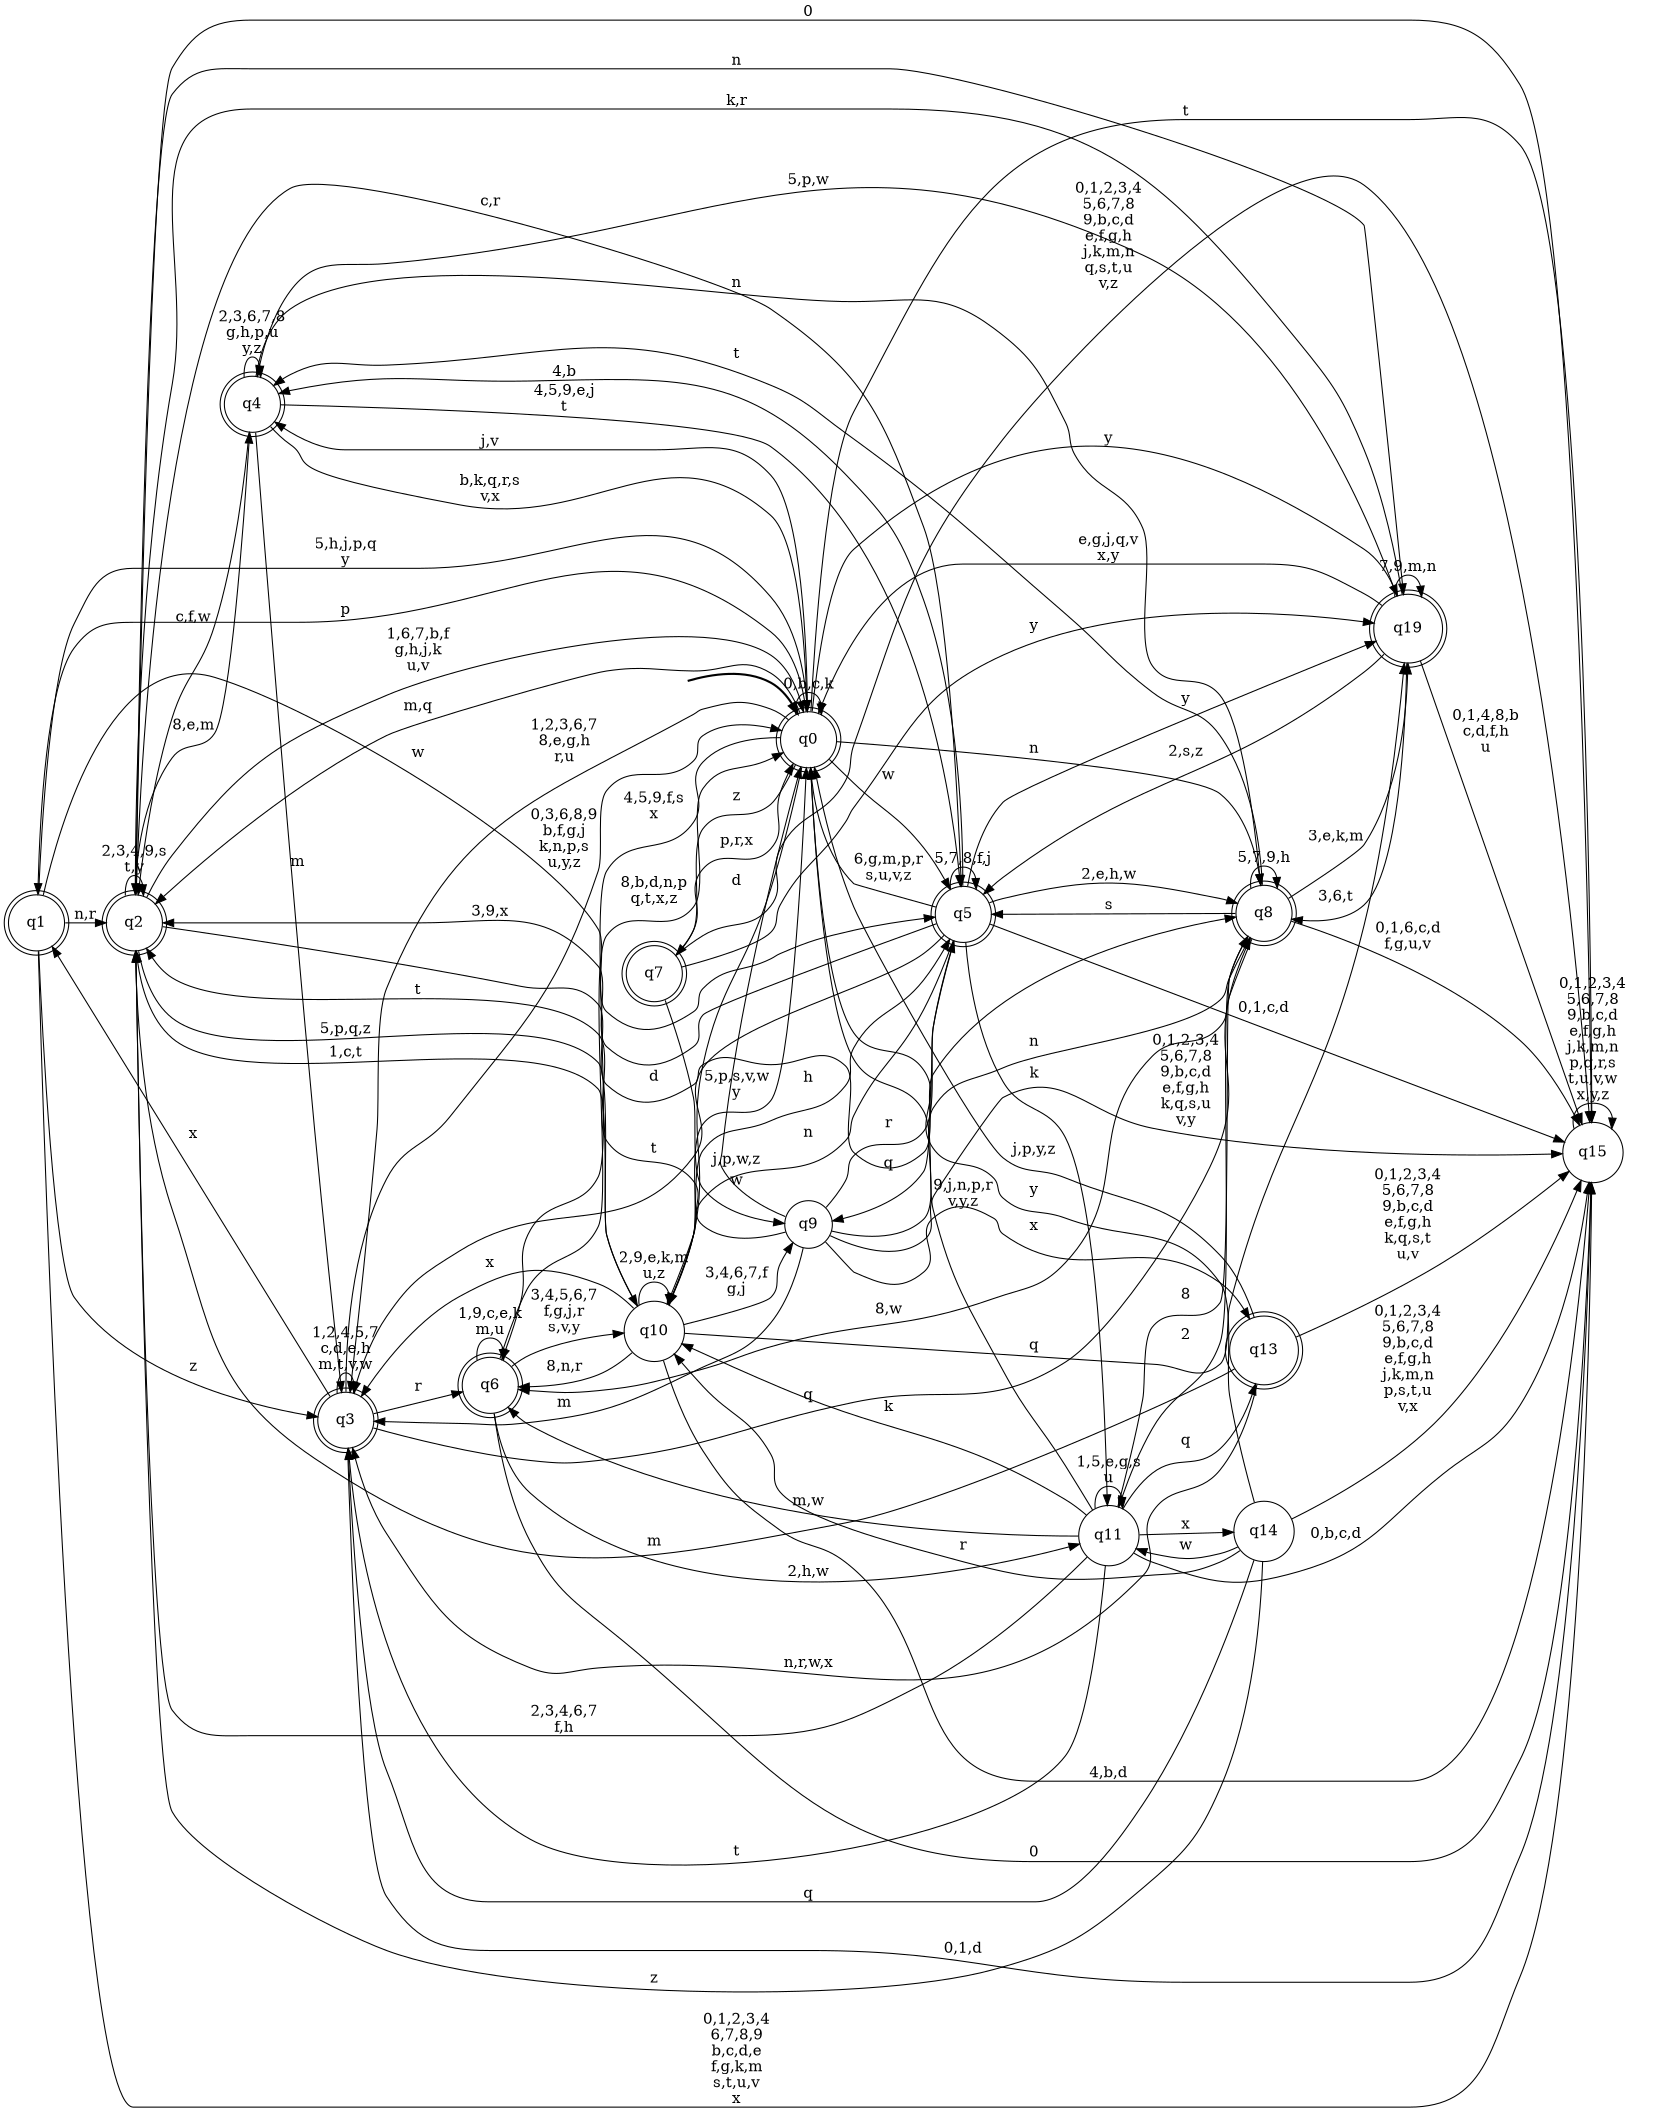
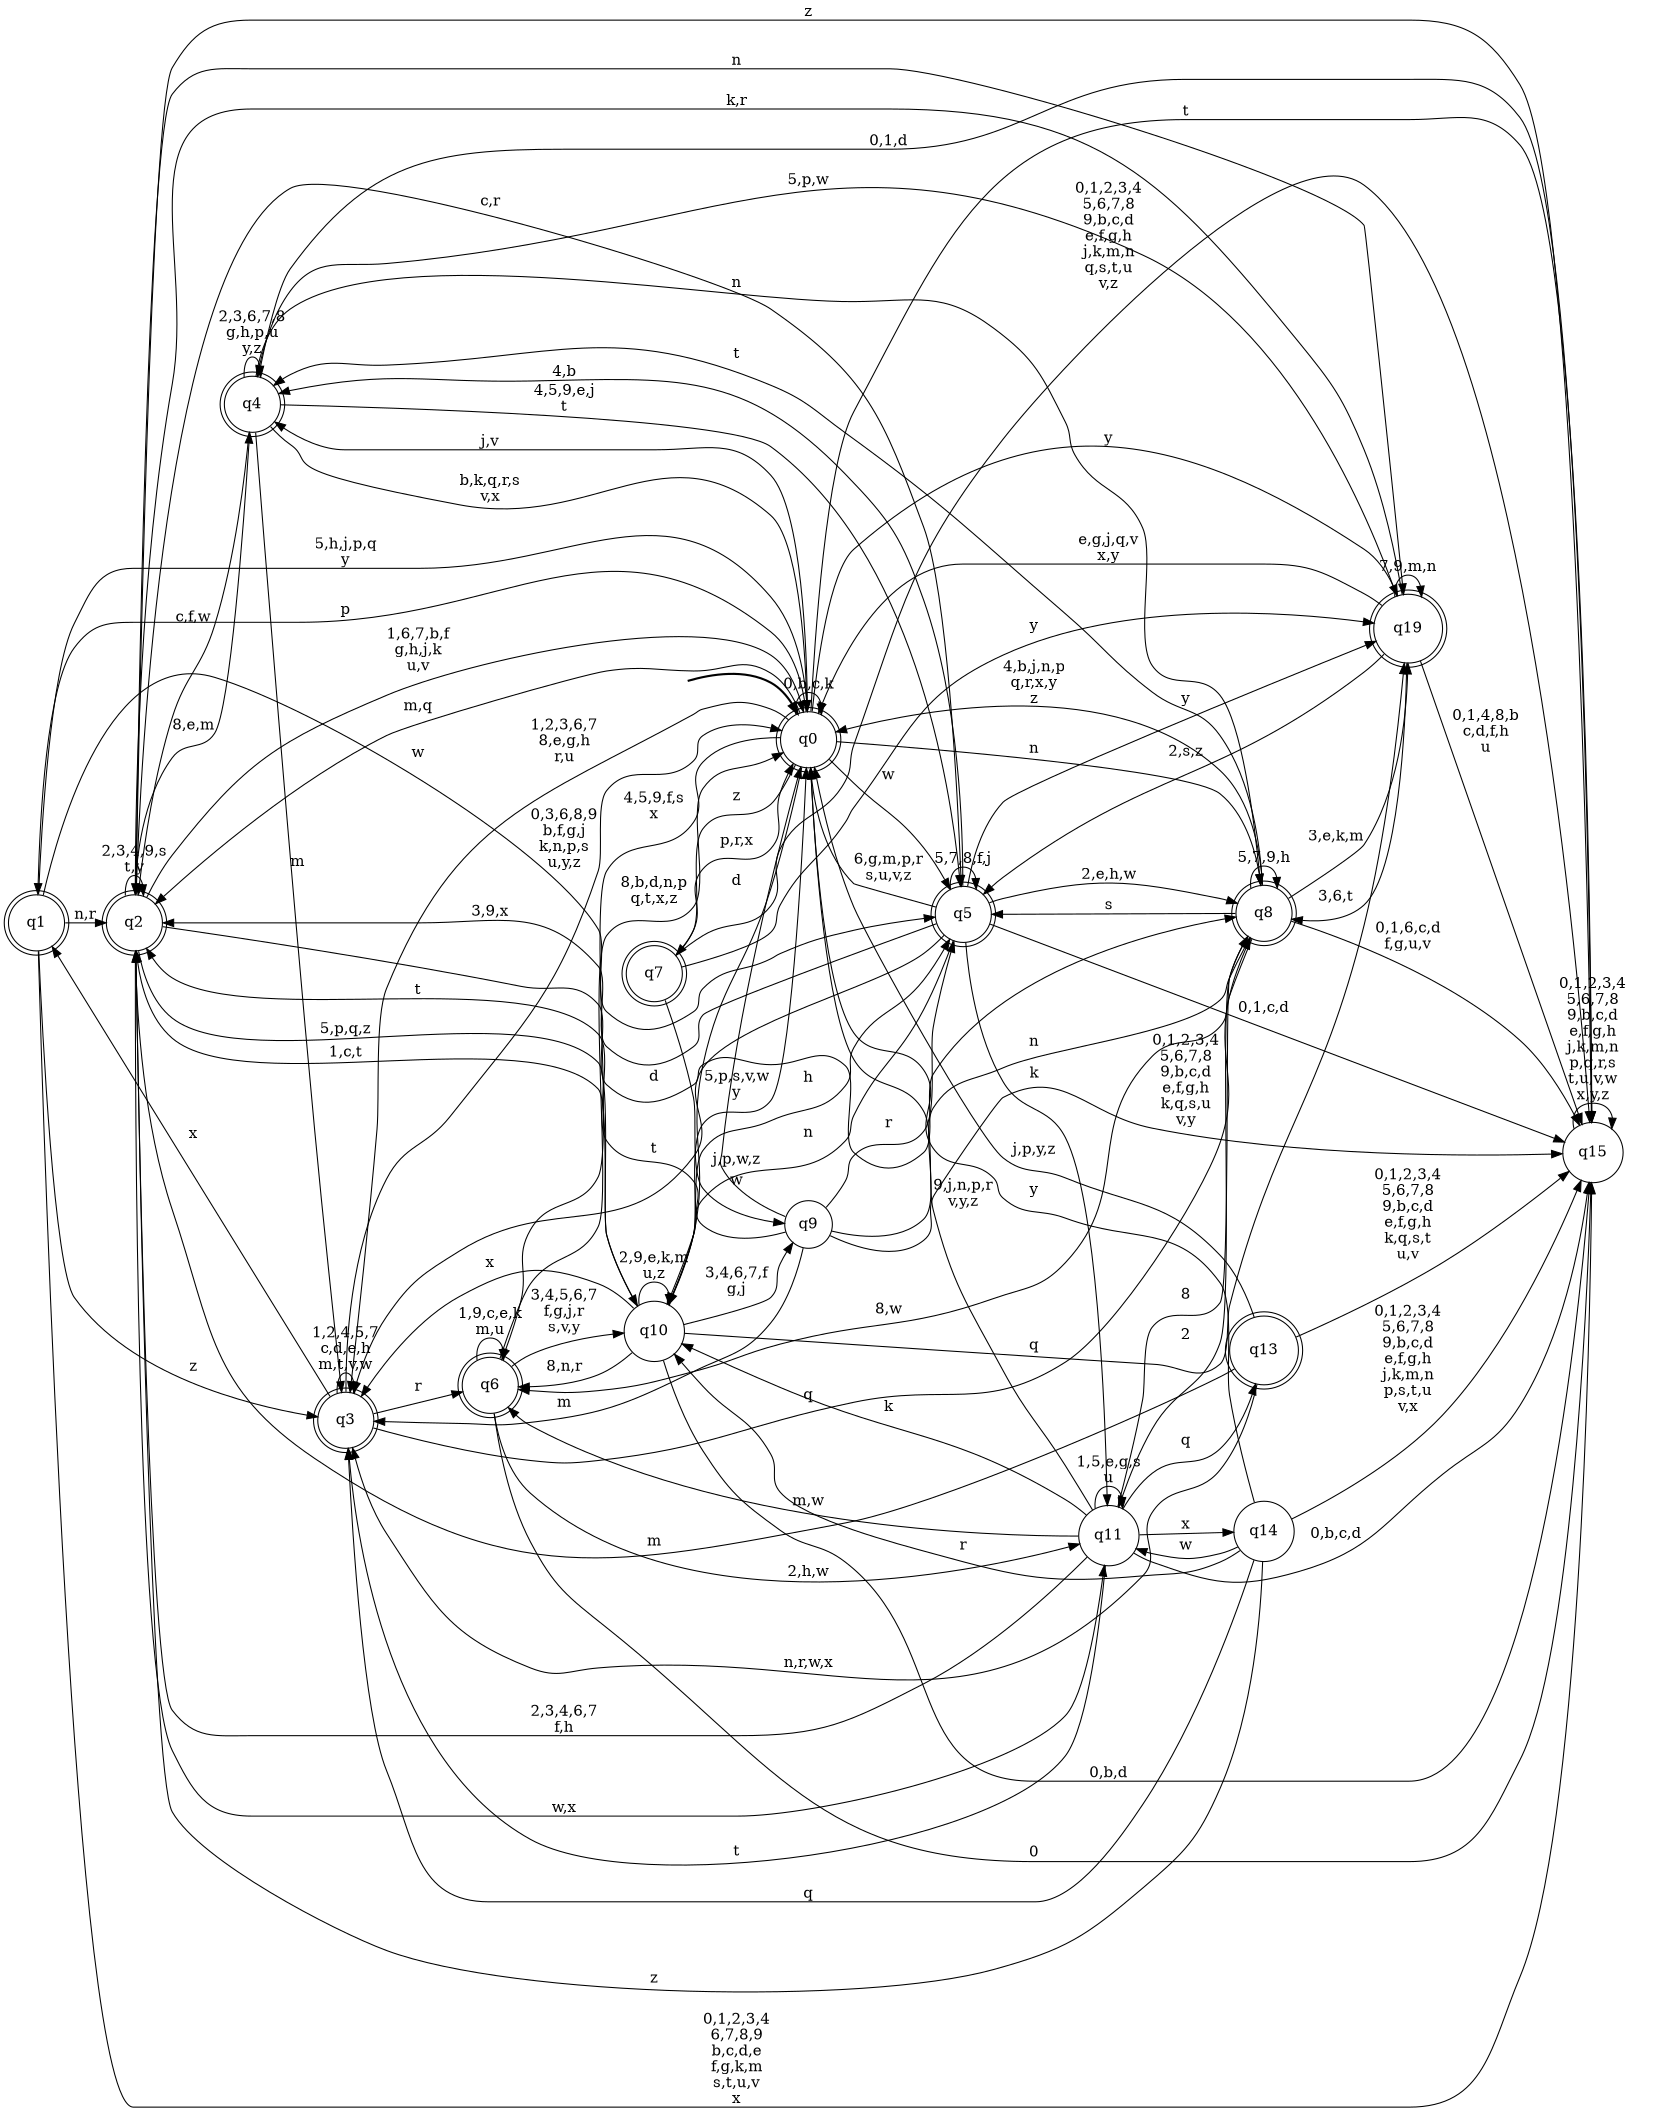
(809, 12) -> (809, 12)
none -> (1101, 715)
(921, 1175) -> none
(1005, 1235) -> none
(1109, 1773) -> (1109, 1773)
none -> (285, 1816)
(1087, 1978) -> (1329, 79)
